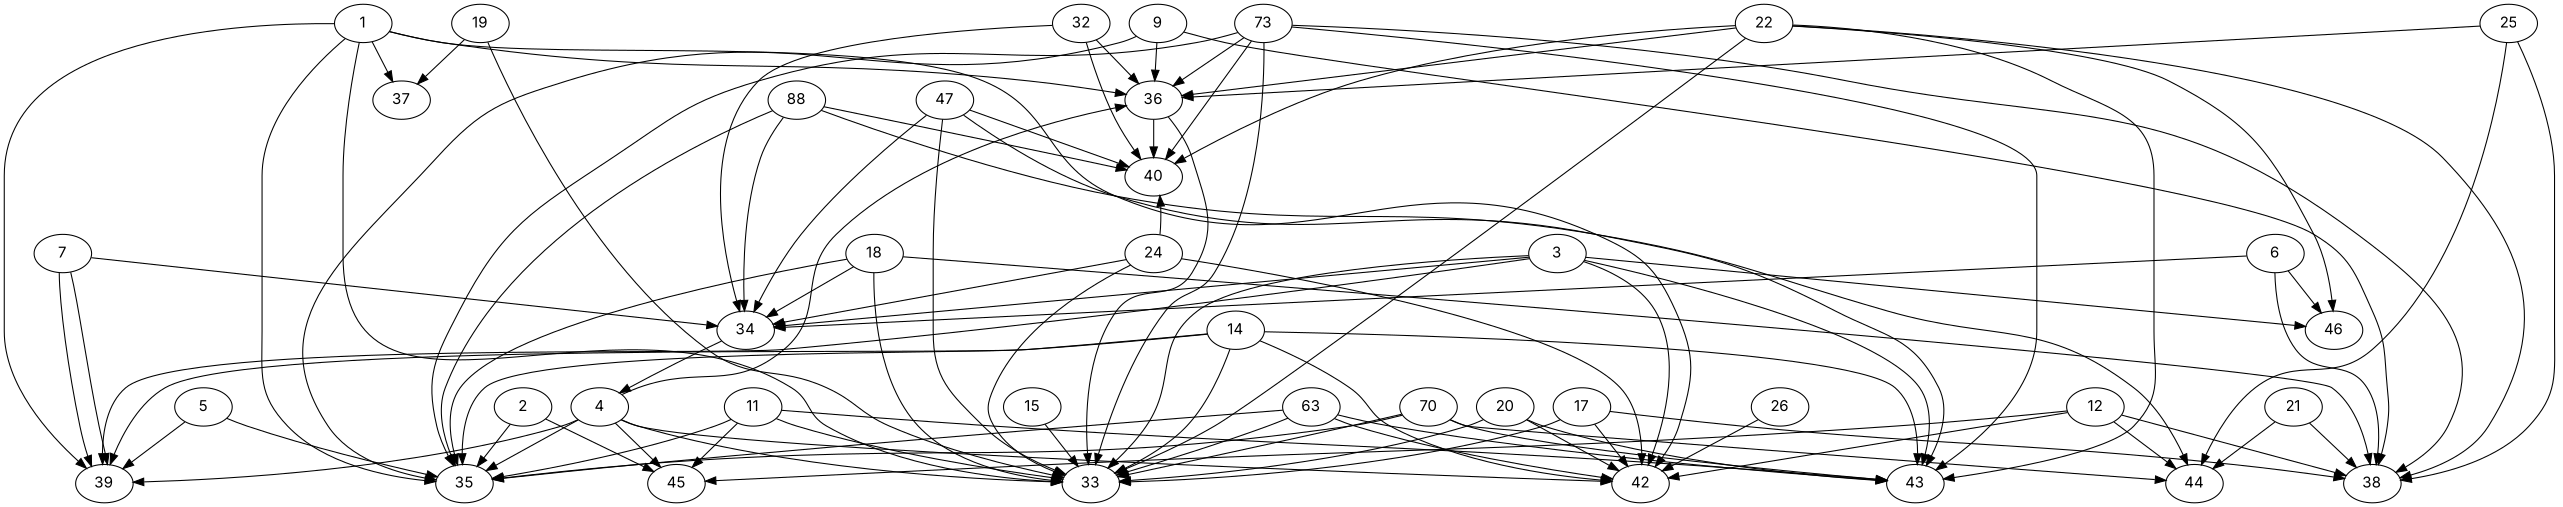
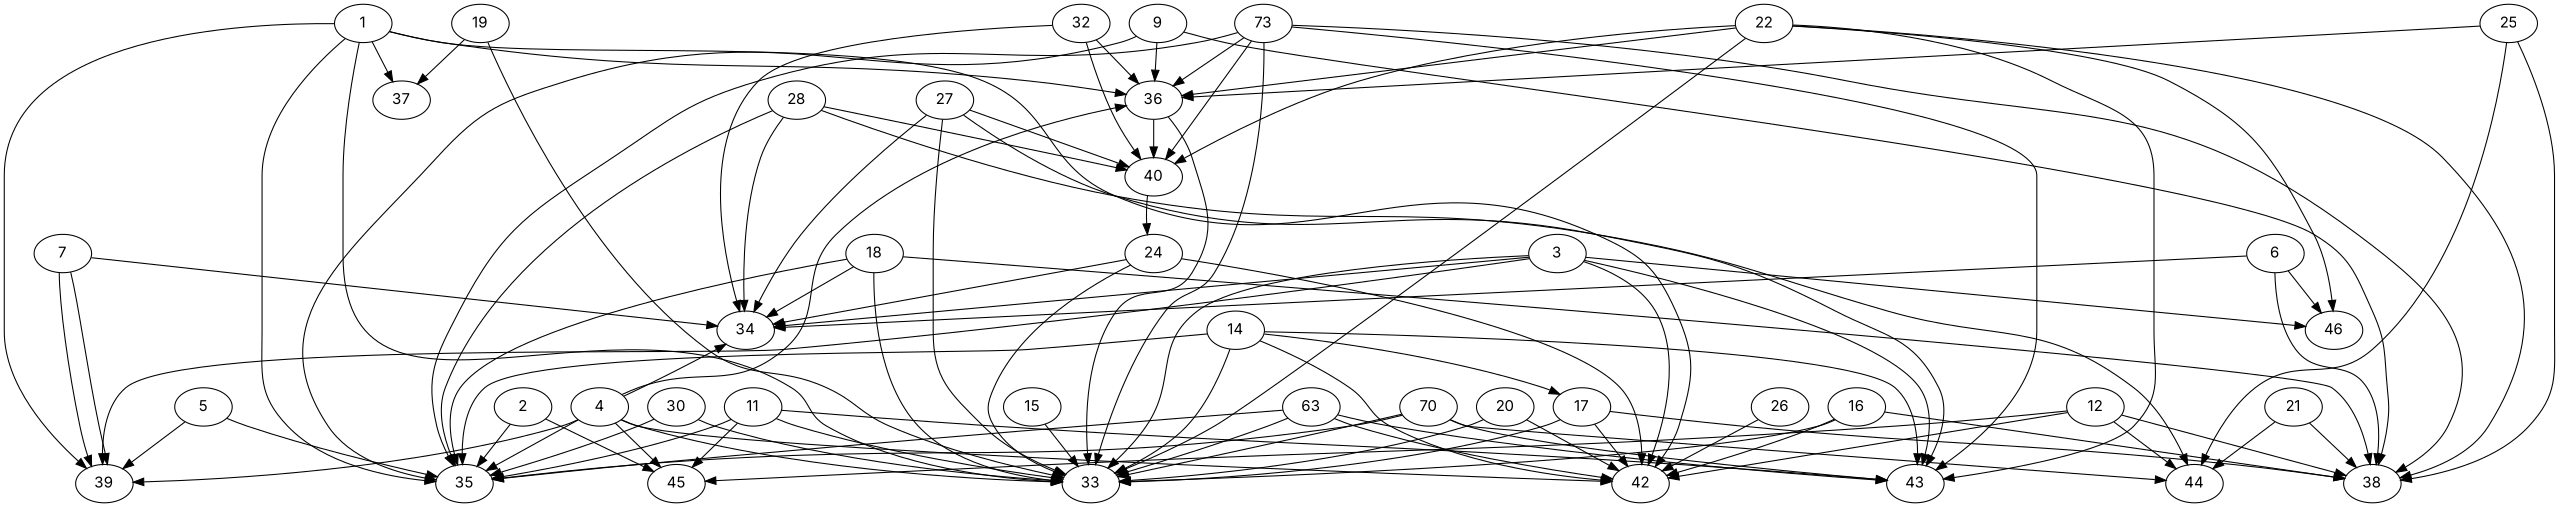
(797, 100) -> (797, 100)
(945, 100) -> (945, 100)
(1161, 220) -> (1146, 213)
(643, 353) -> (1408, 355)
(670, 366) -> (673, 372)
none -> (676, 407)
none -> (1857, 407)
(1700, 460) -> none
